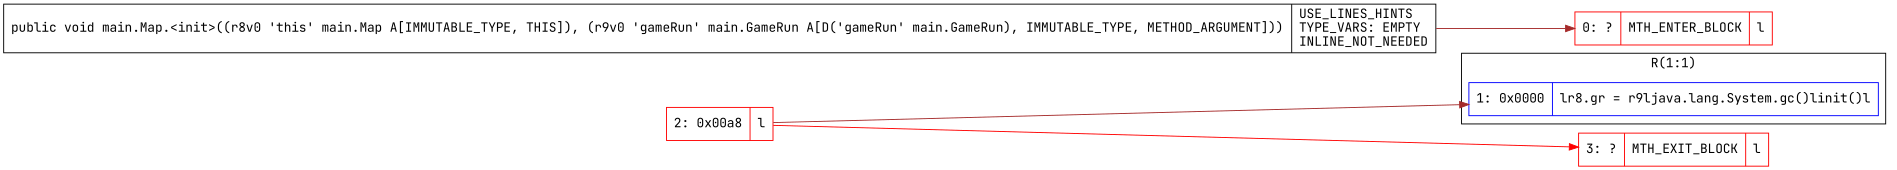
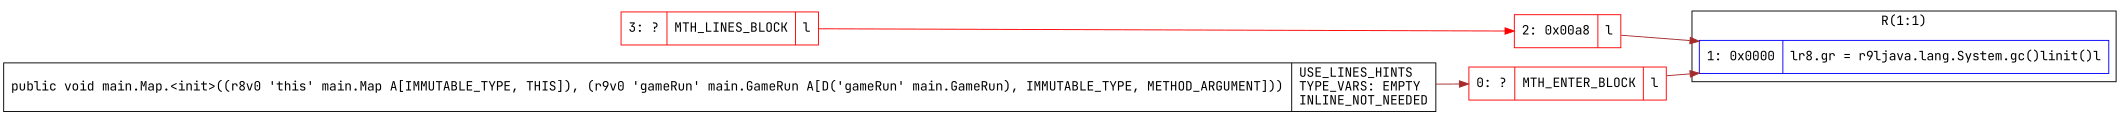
none -> (1678, 75)
(1171, 136) -> (1162, 30)
(1685, 149) -> (731, 28)
